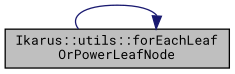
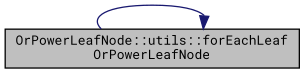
(117, 49) -> (152, 49)
